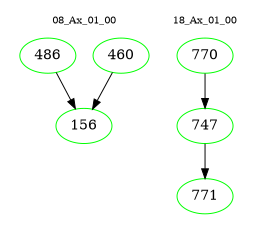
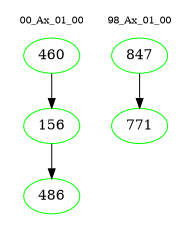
(84, 21) -> (52, 21)
(205, 21) -> (140, 21)
(205, 56) -> none
(63, 86) -> (52, 156)
(205, 126) -> (140, 56)
